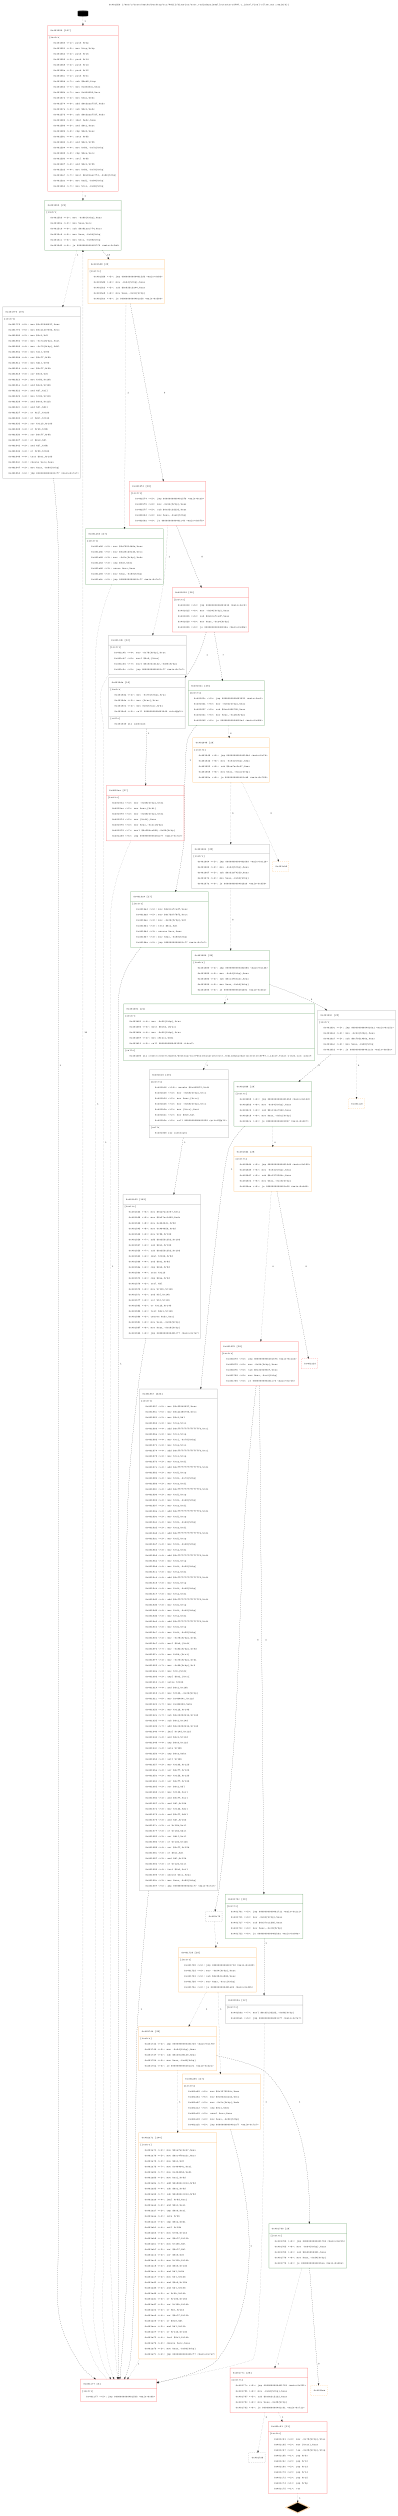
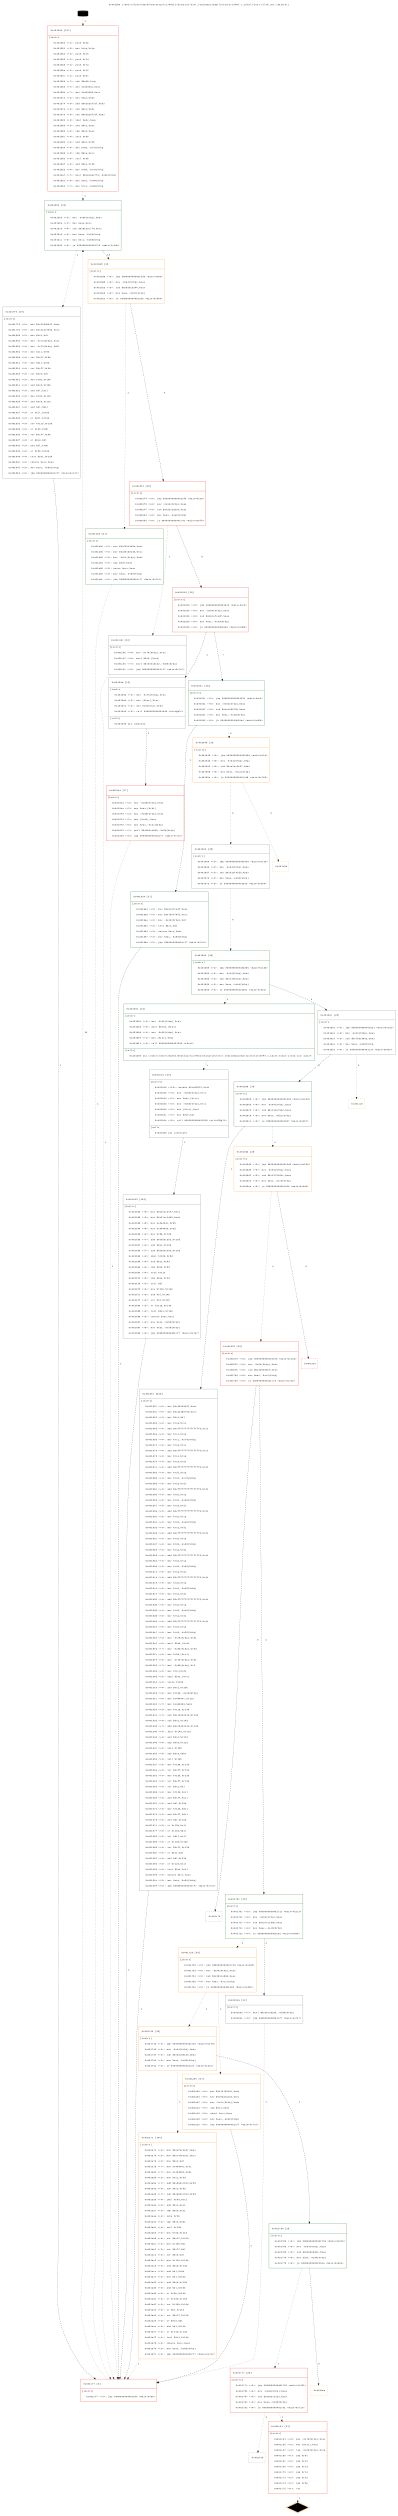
(215, 1934) -> (241, 1942)
